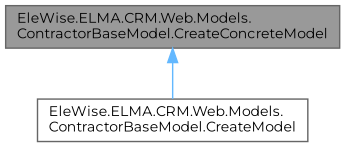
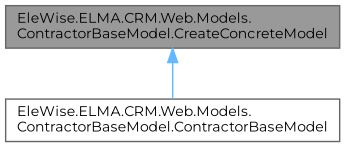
(173, 120) -> (173, 120)
